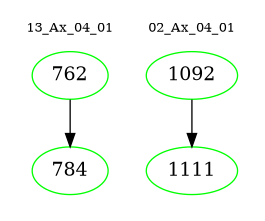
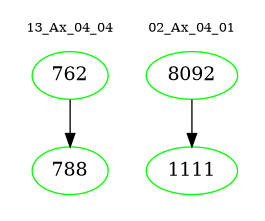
(70, 28) -> (70, 28)
(192, 75) -> (192, 75)
(70, 171) -> (70, 171)
